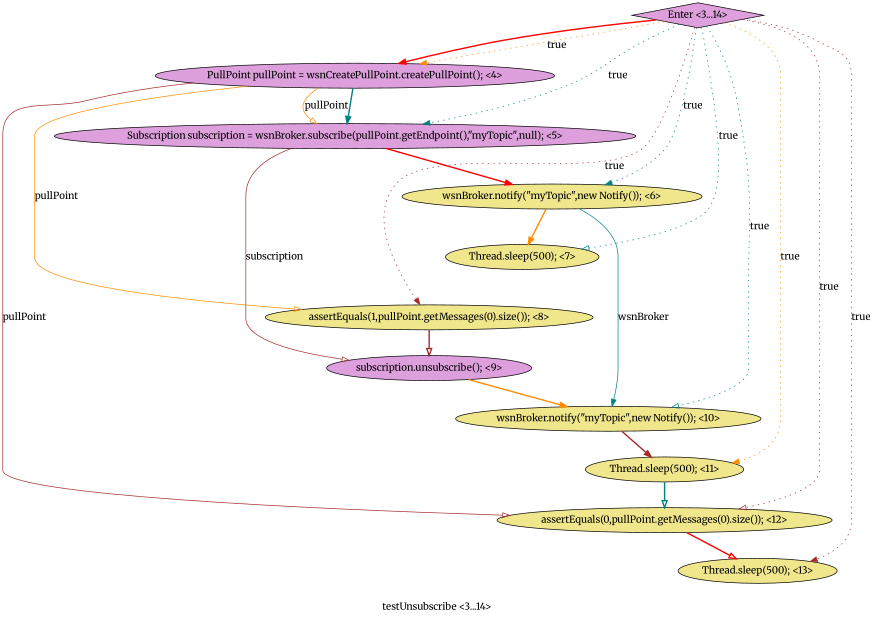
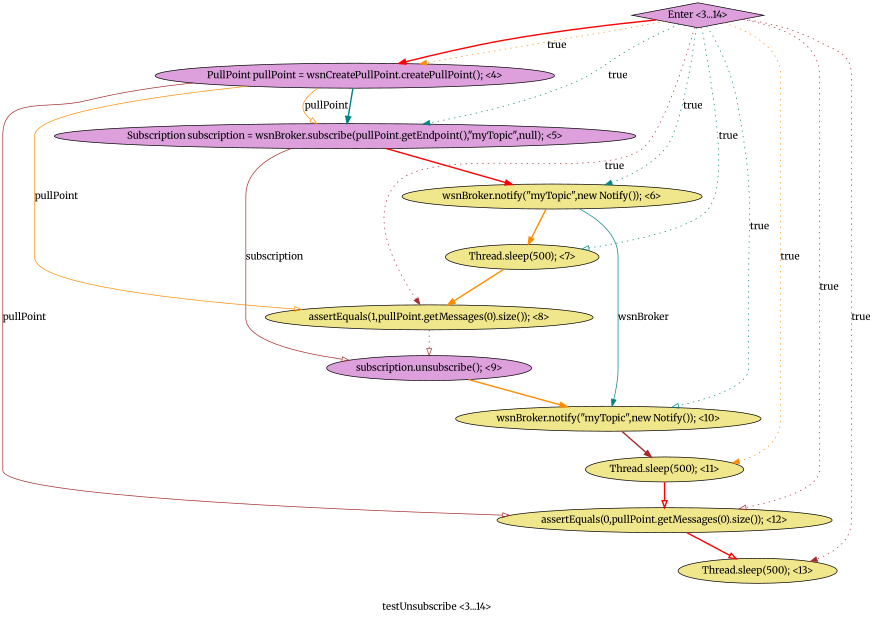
none -> (479, 285)
(429, 339) -> (429, 339)
(665, 491) -> (665, 491)
